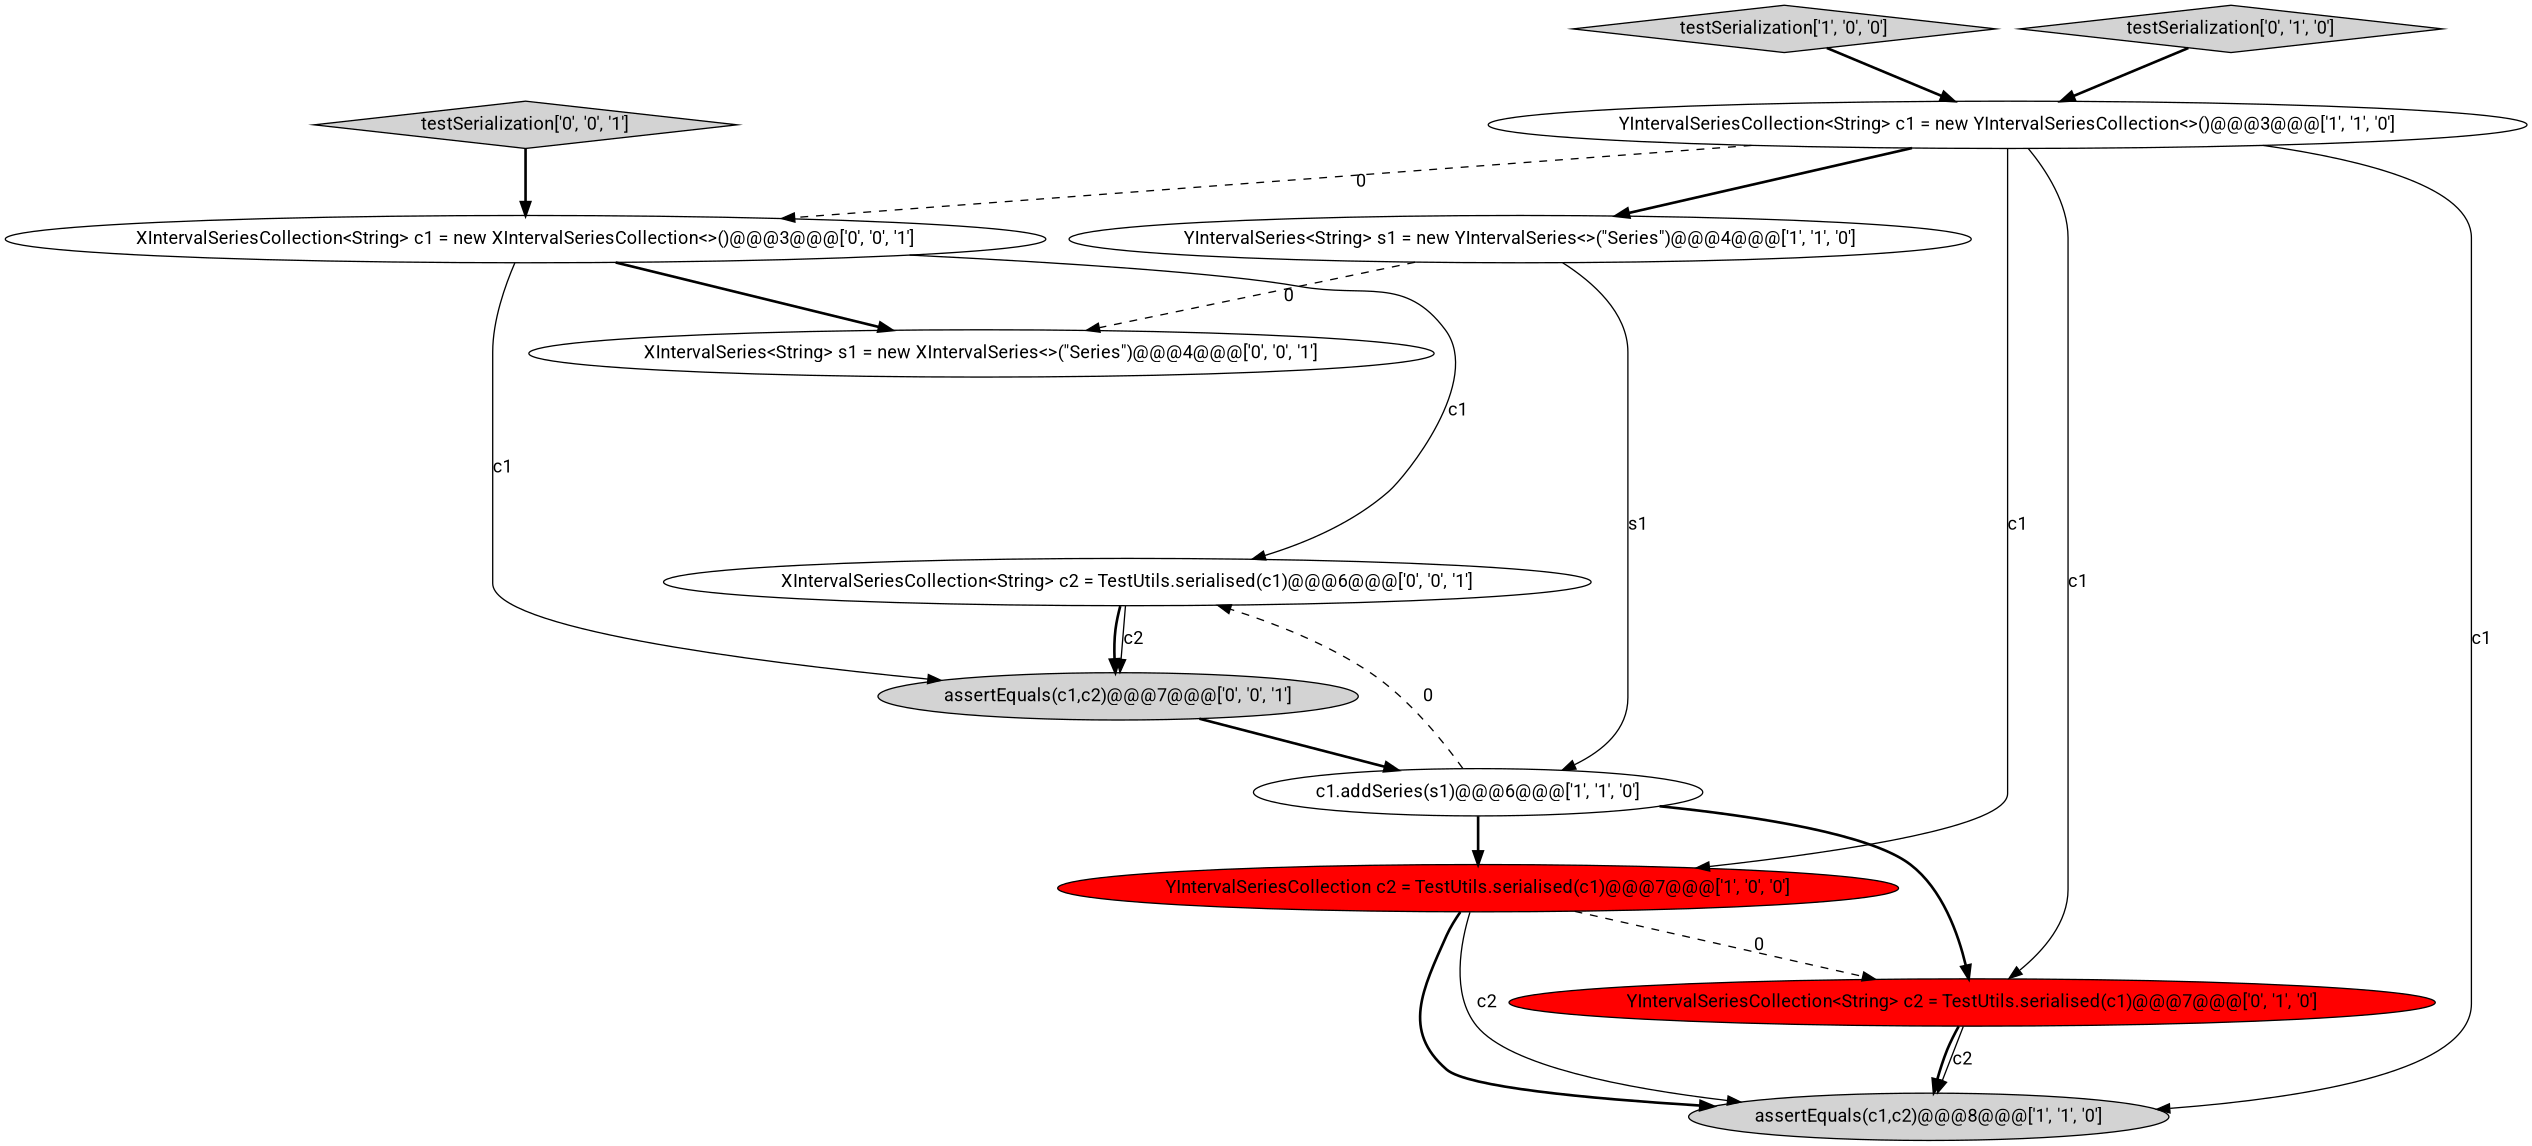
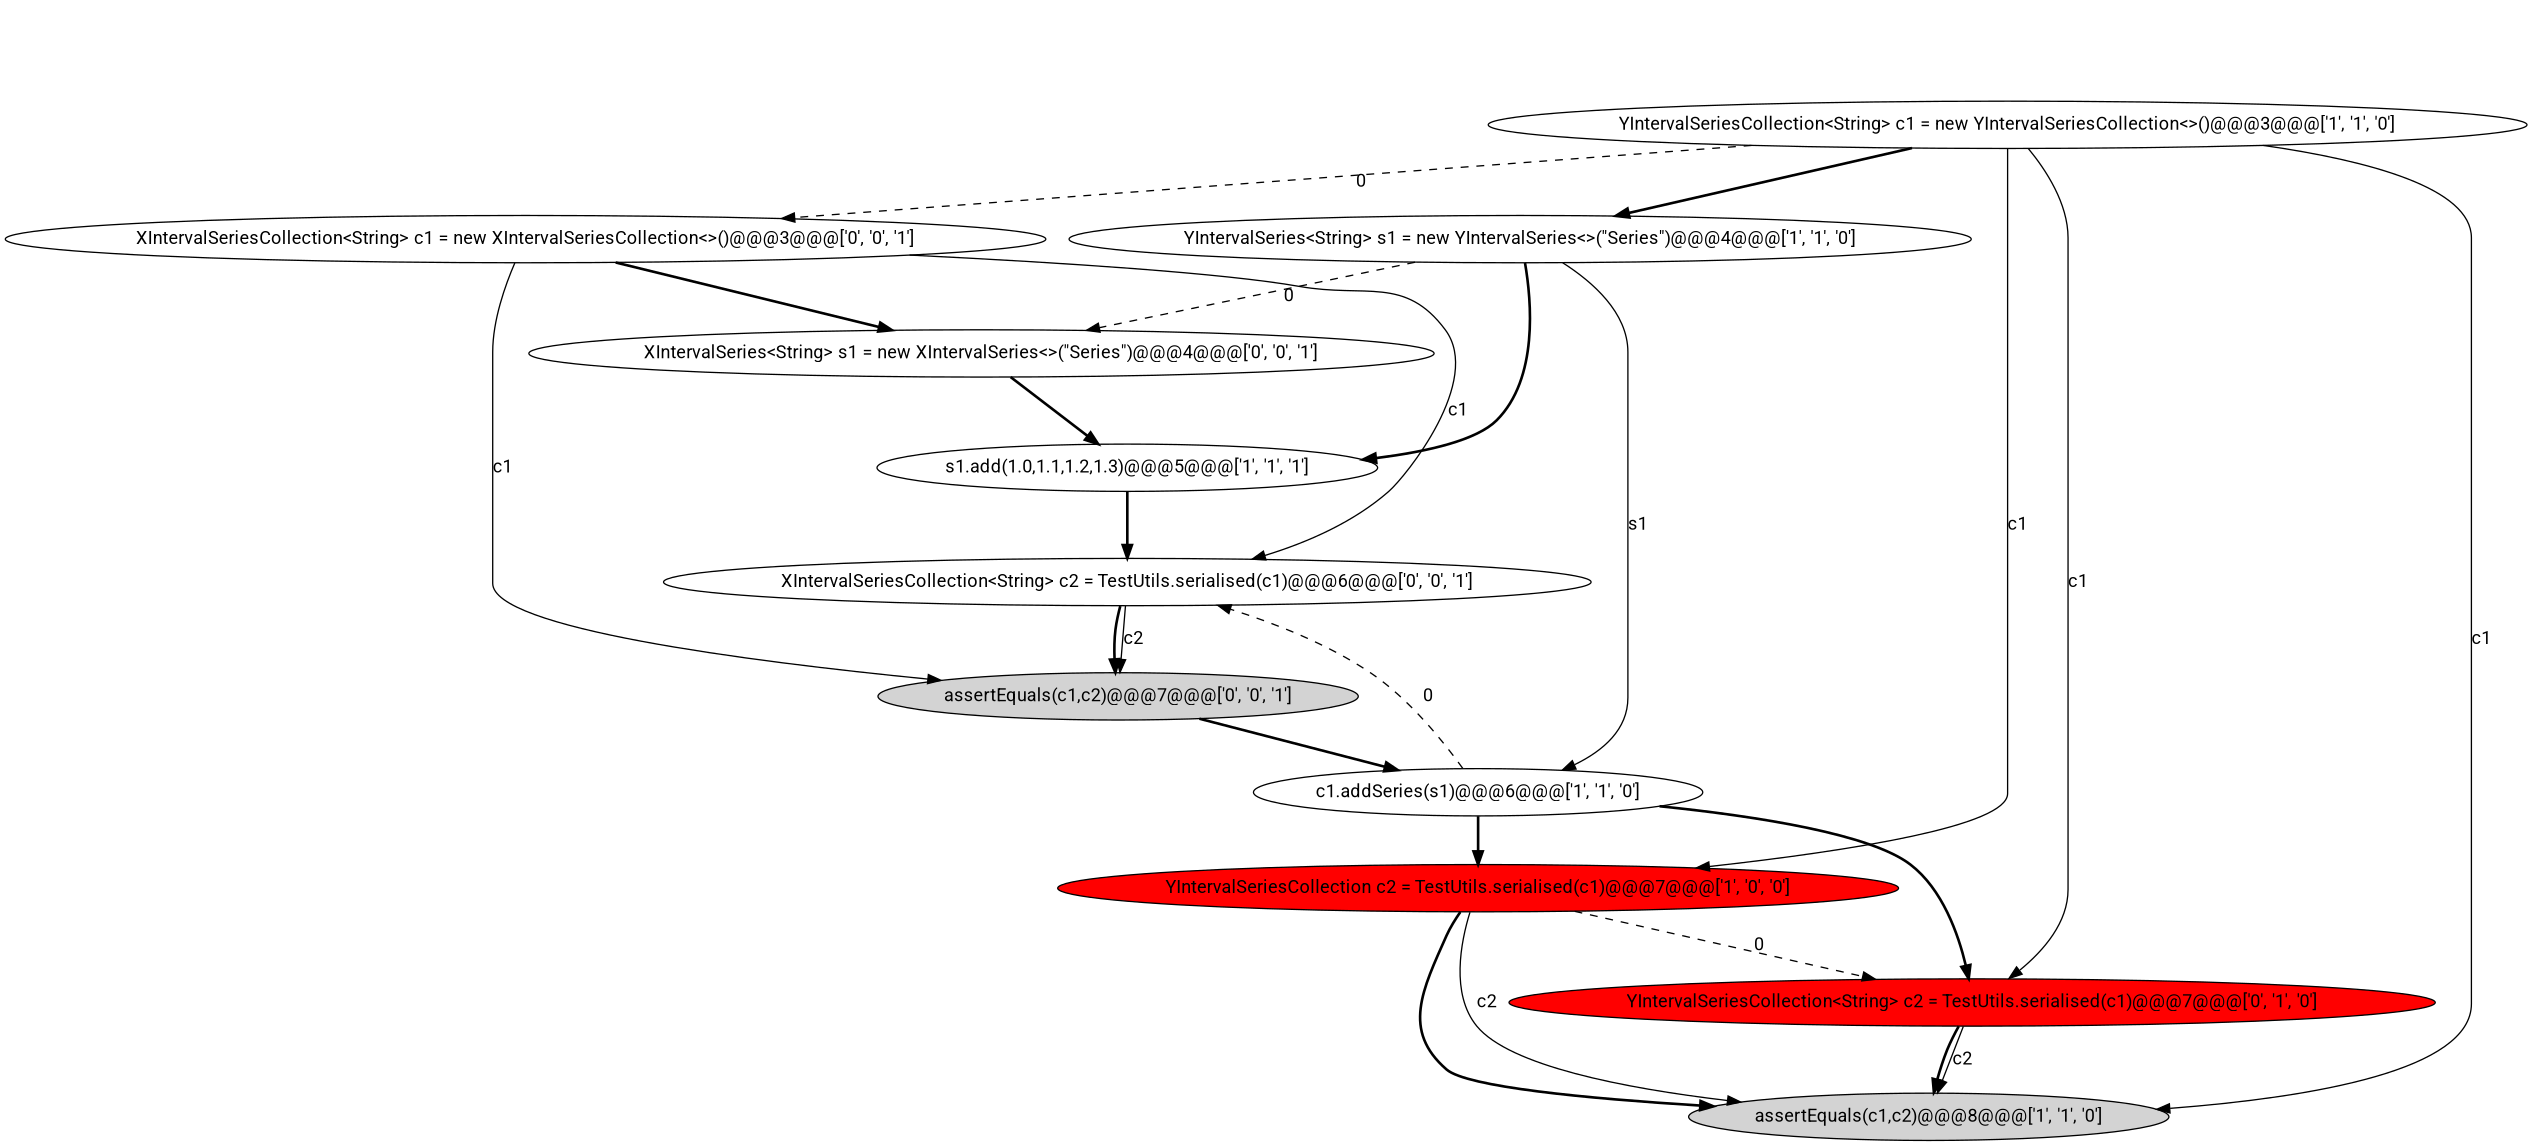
(1784, 29) -> none
(2231, 29) -> none
(526, 125) -> none
none -> (1127, 468)
